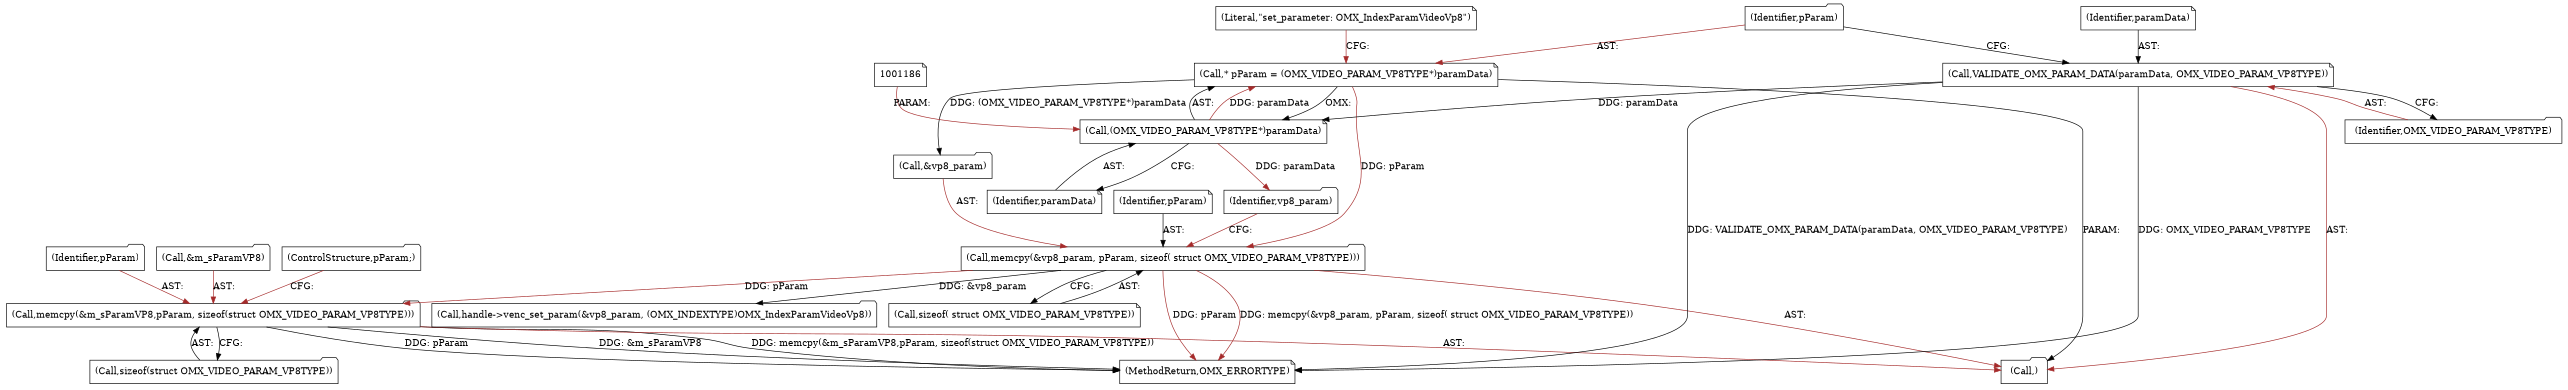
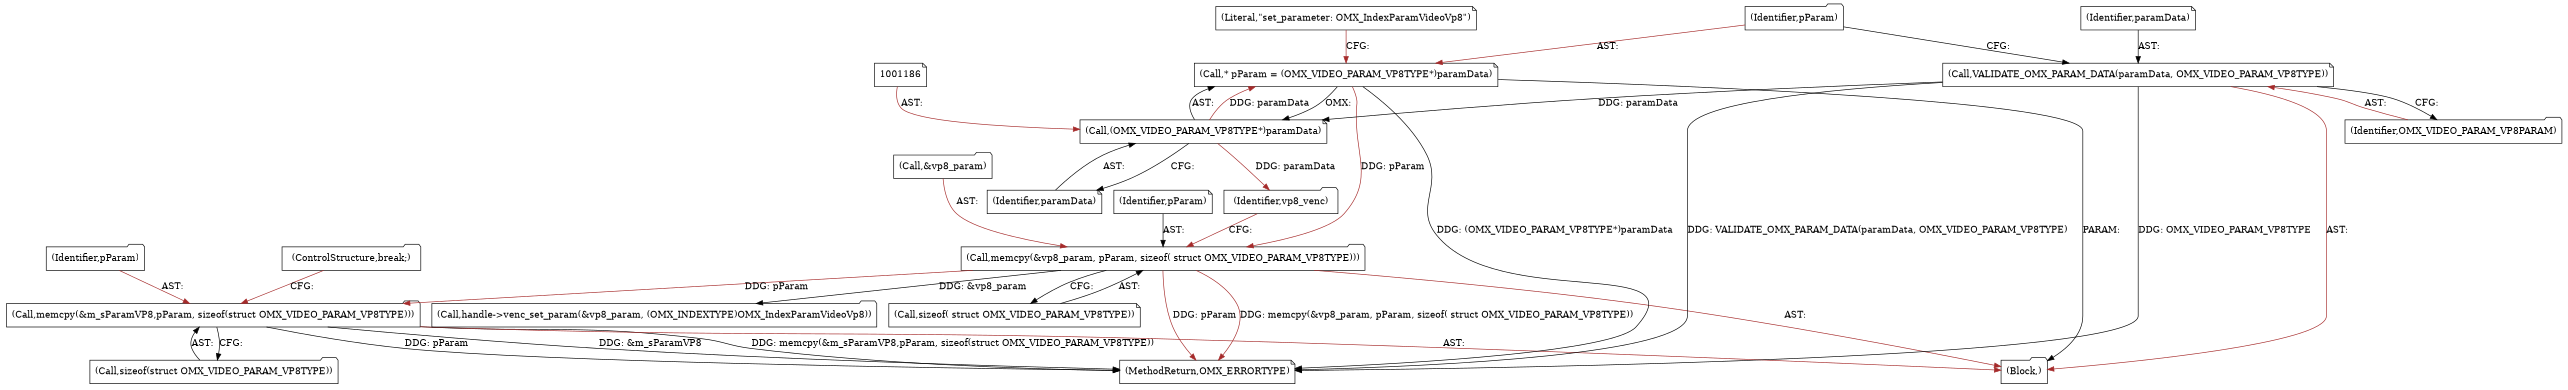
(1045, 87) -> (1633, 291)
(914, 103) -> (914, 103)
(2453, 132) -> (2453, 132)
(1281, 202) -> (1281, 202)
(213, 259) -> none
(351, 259) -> (351, 259)
(2024, 372) -> (2024, 372)
